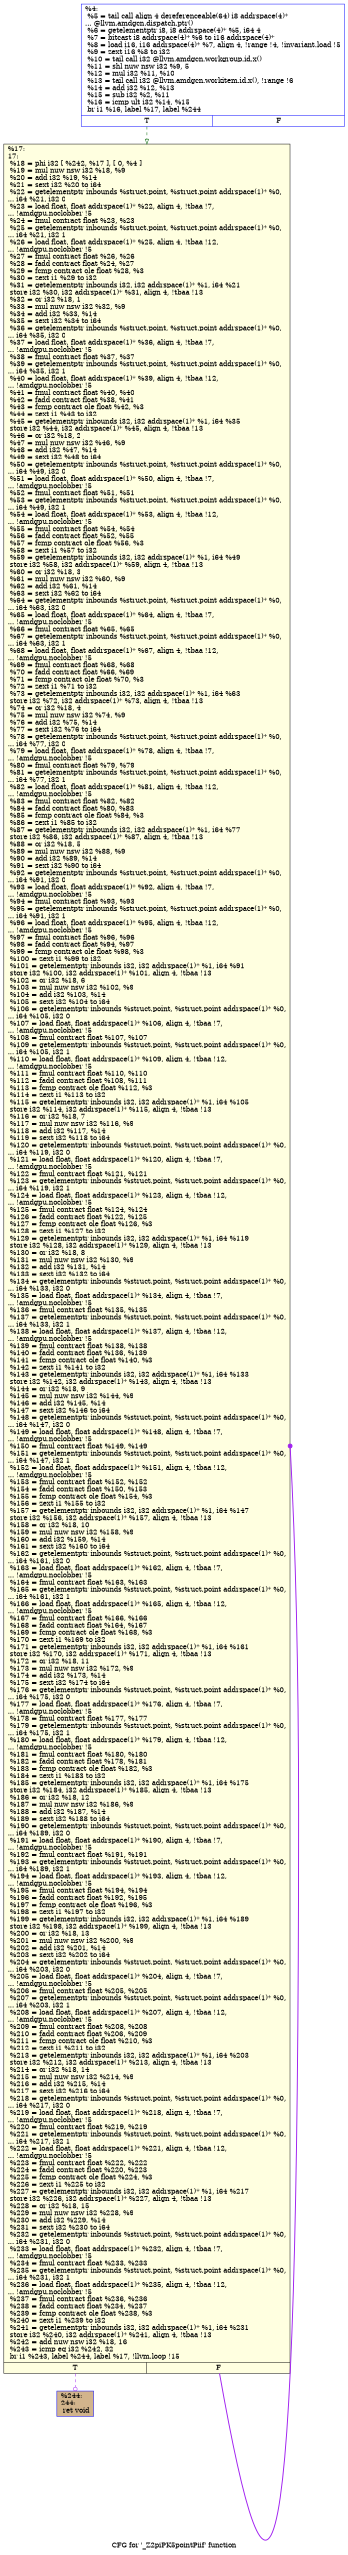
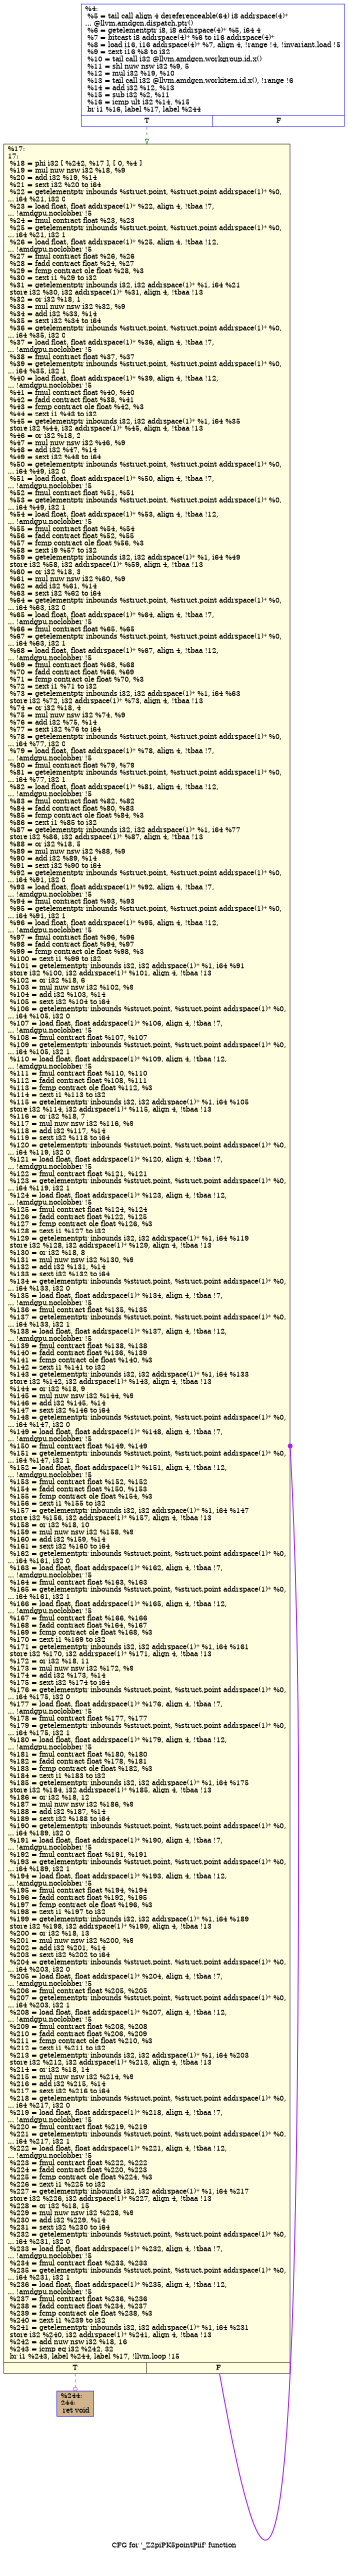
(130, 74) -> (130, 74)
(52, 551) -> (52, 551)
